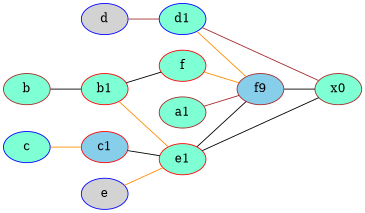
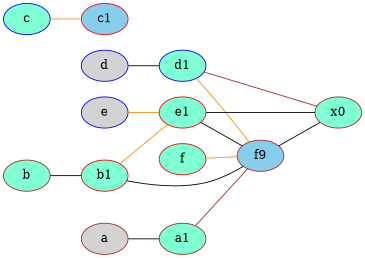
(144, 19) -> (144, 66)
(144, 77) -> (187, 185)
(144, 153) -> none
none -> (105, 239)
